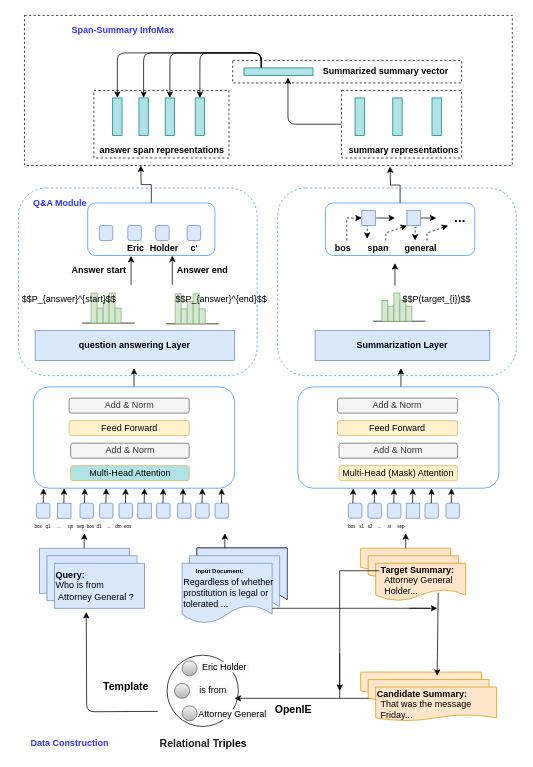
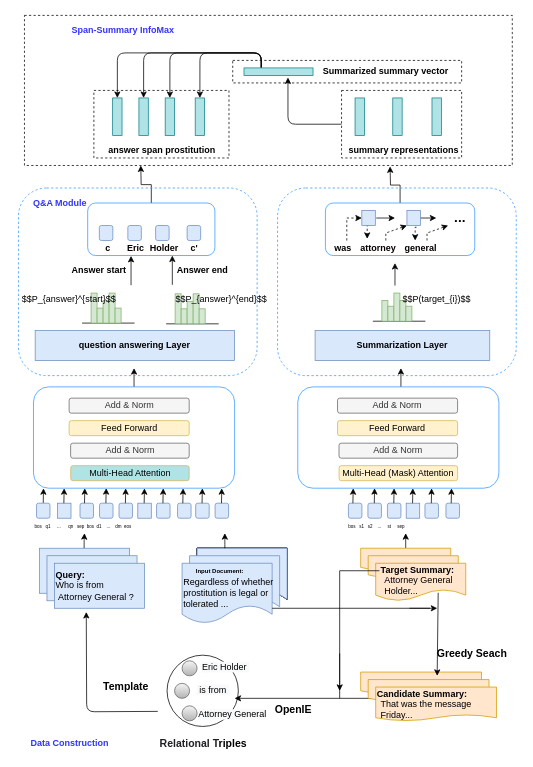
(162, 150) -> (162, 150)
none -> (107, 248)
(343, 248) -> (343, 248)
(378, 248) -> (378, 248)
none -> (471, 653)
